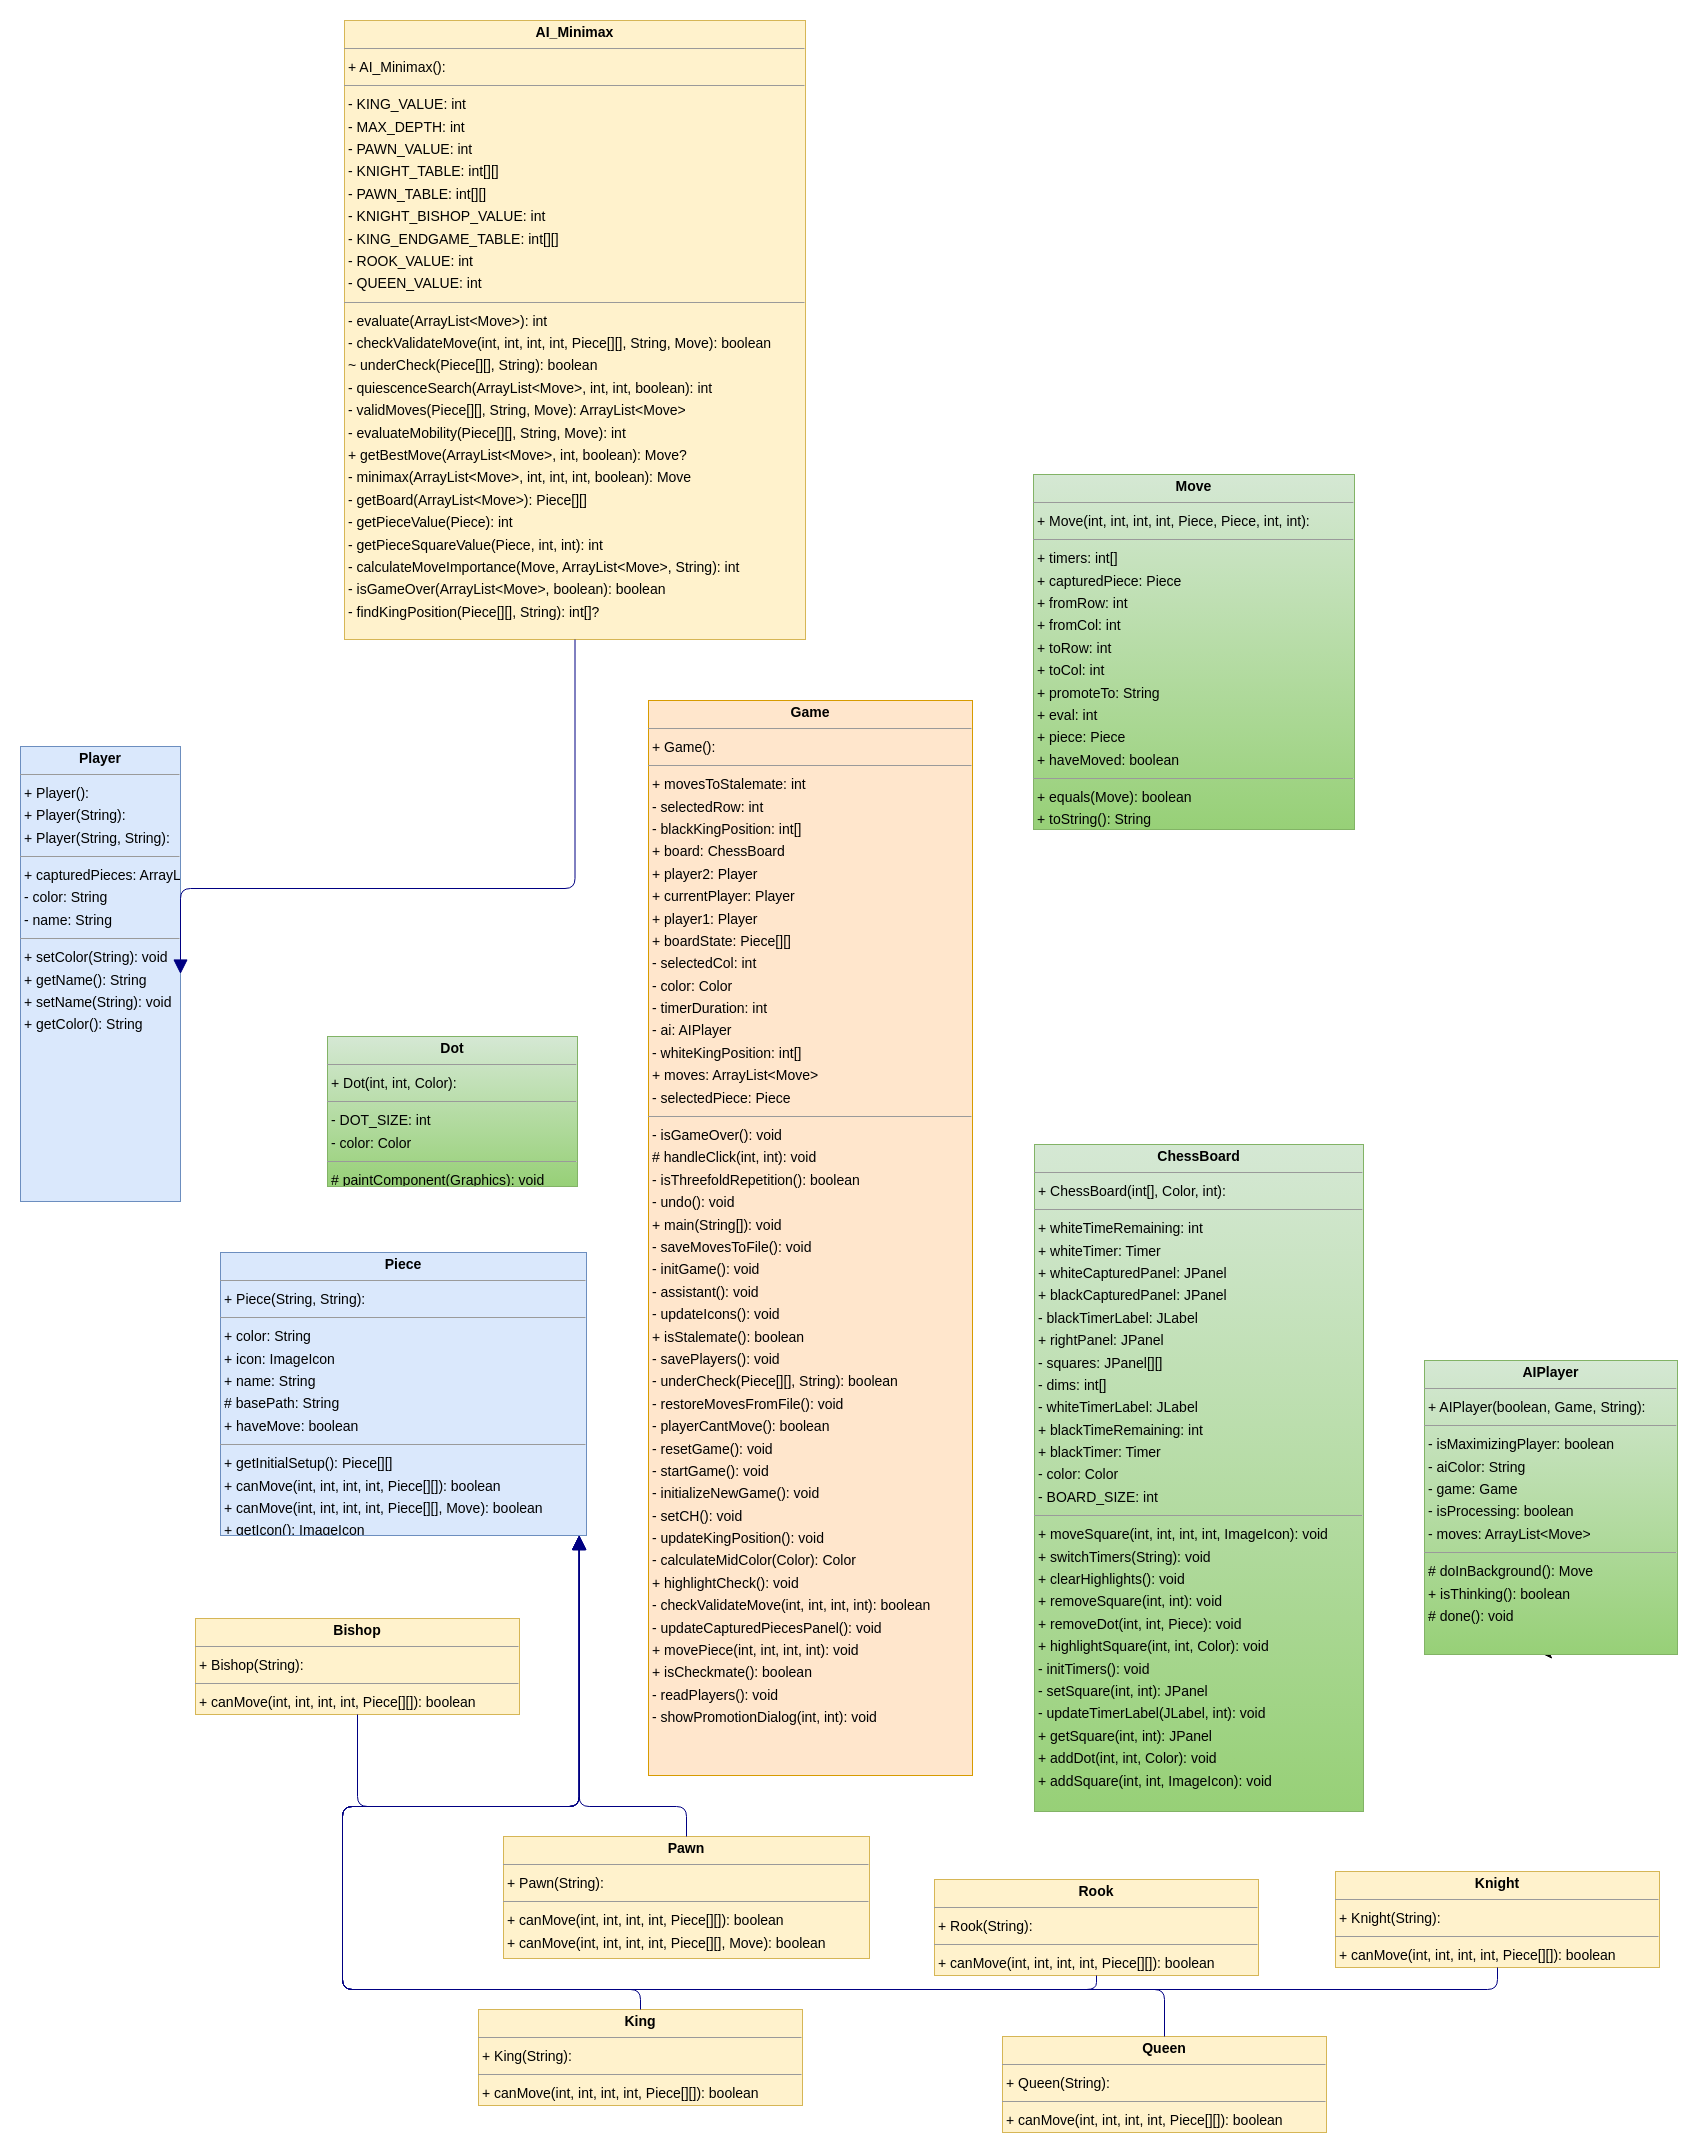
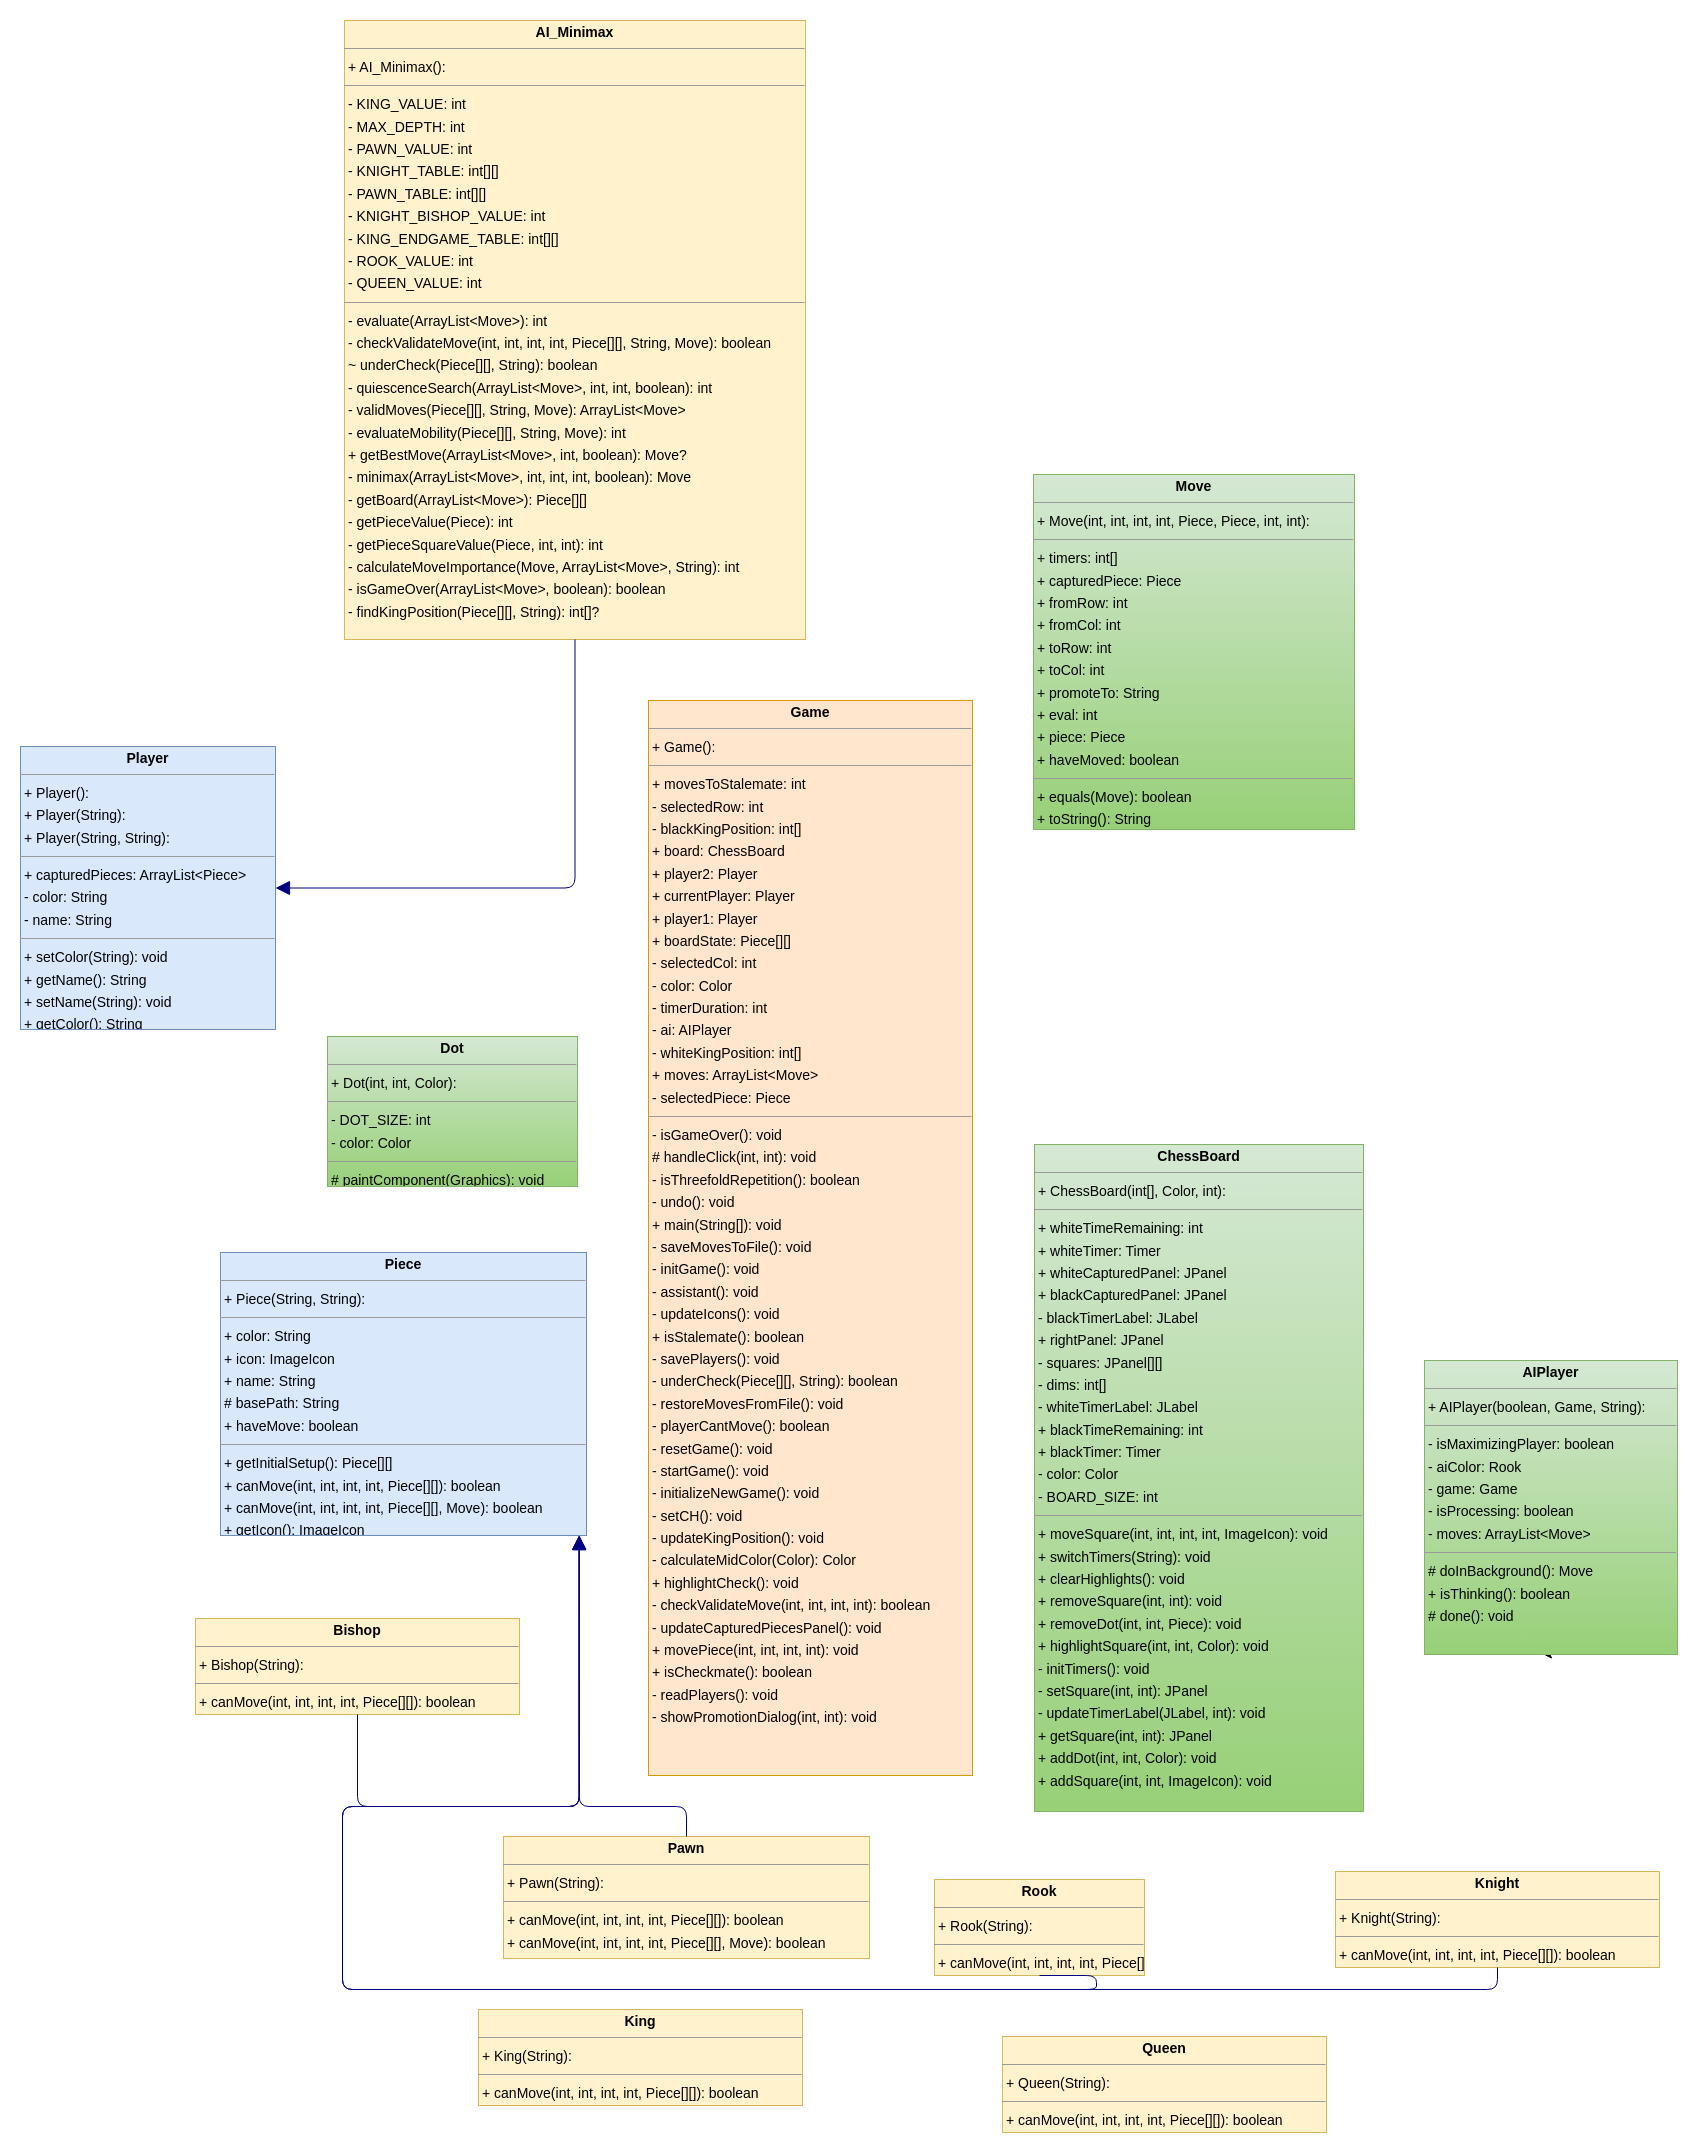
(101, 974) -> (148, 888)
(1541, 1445) -> (1541, 1445)
(1097, 1928) -> (1040, 1928)
(641, 2002) -> none
(1165, 2016) -> none
